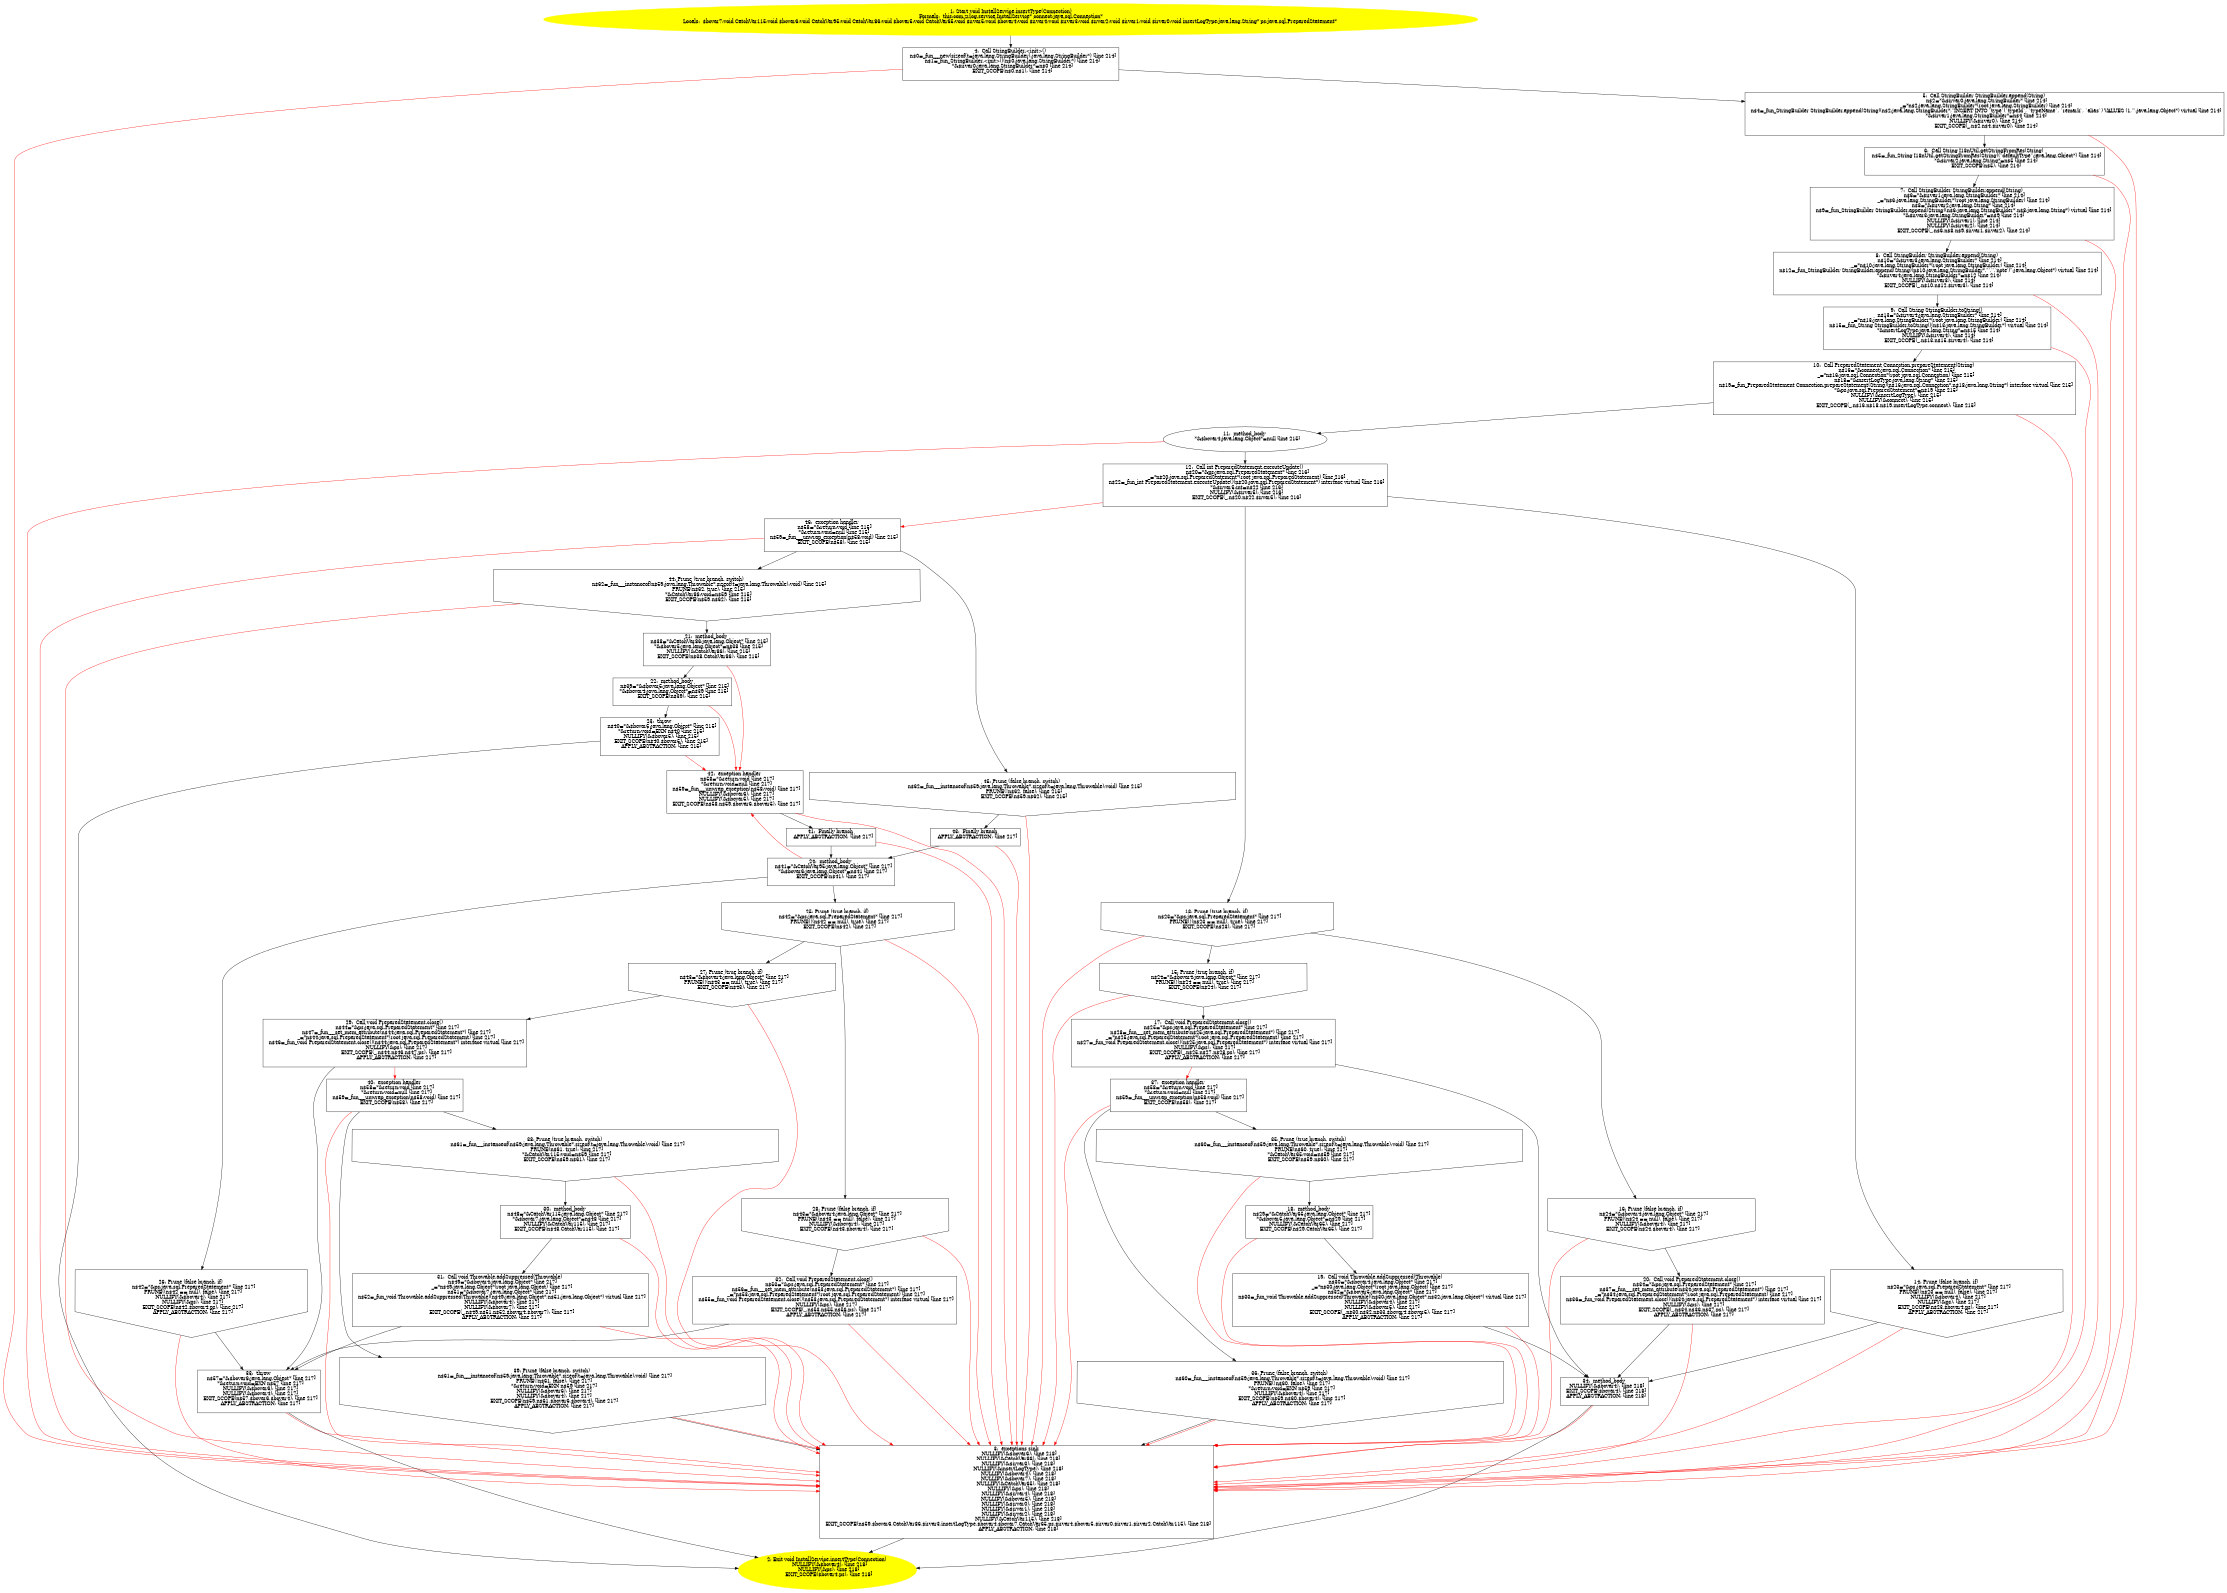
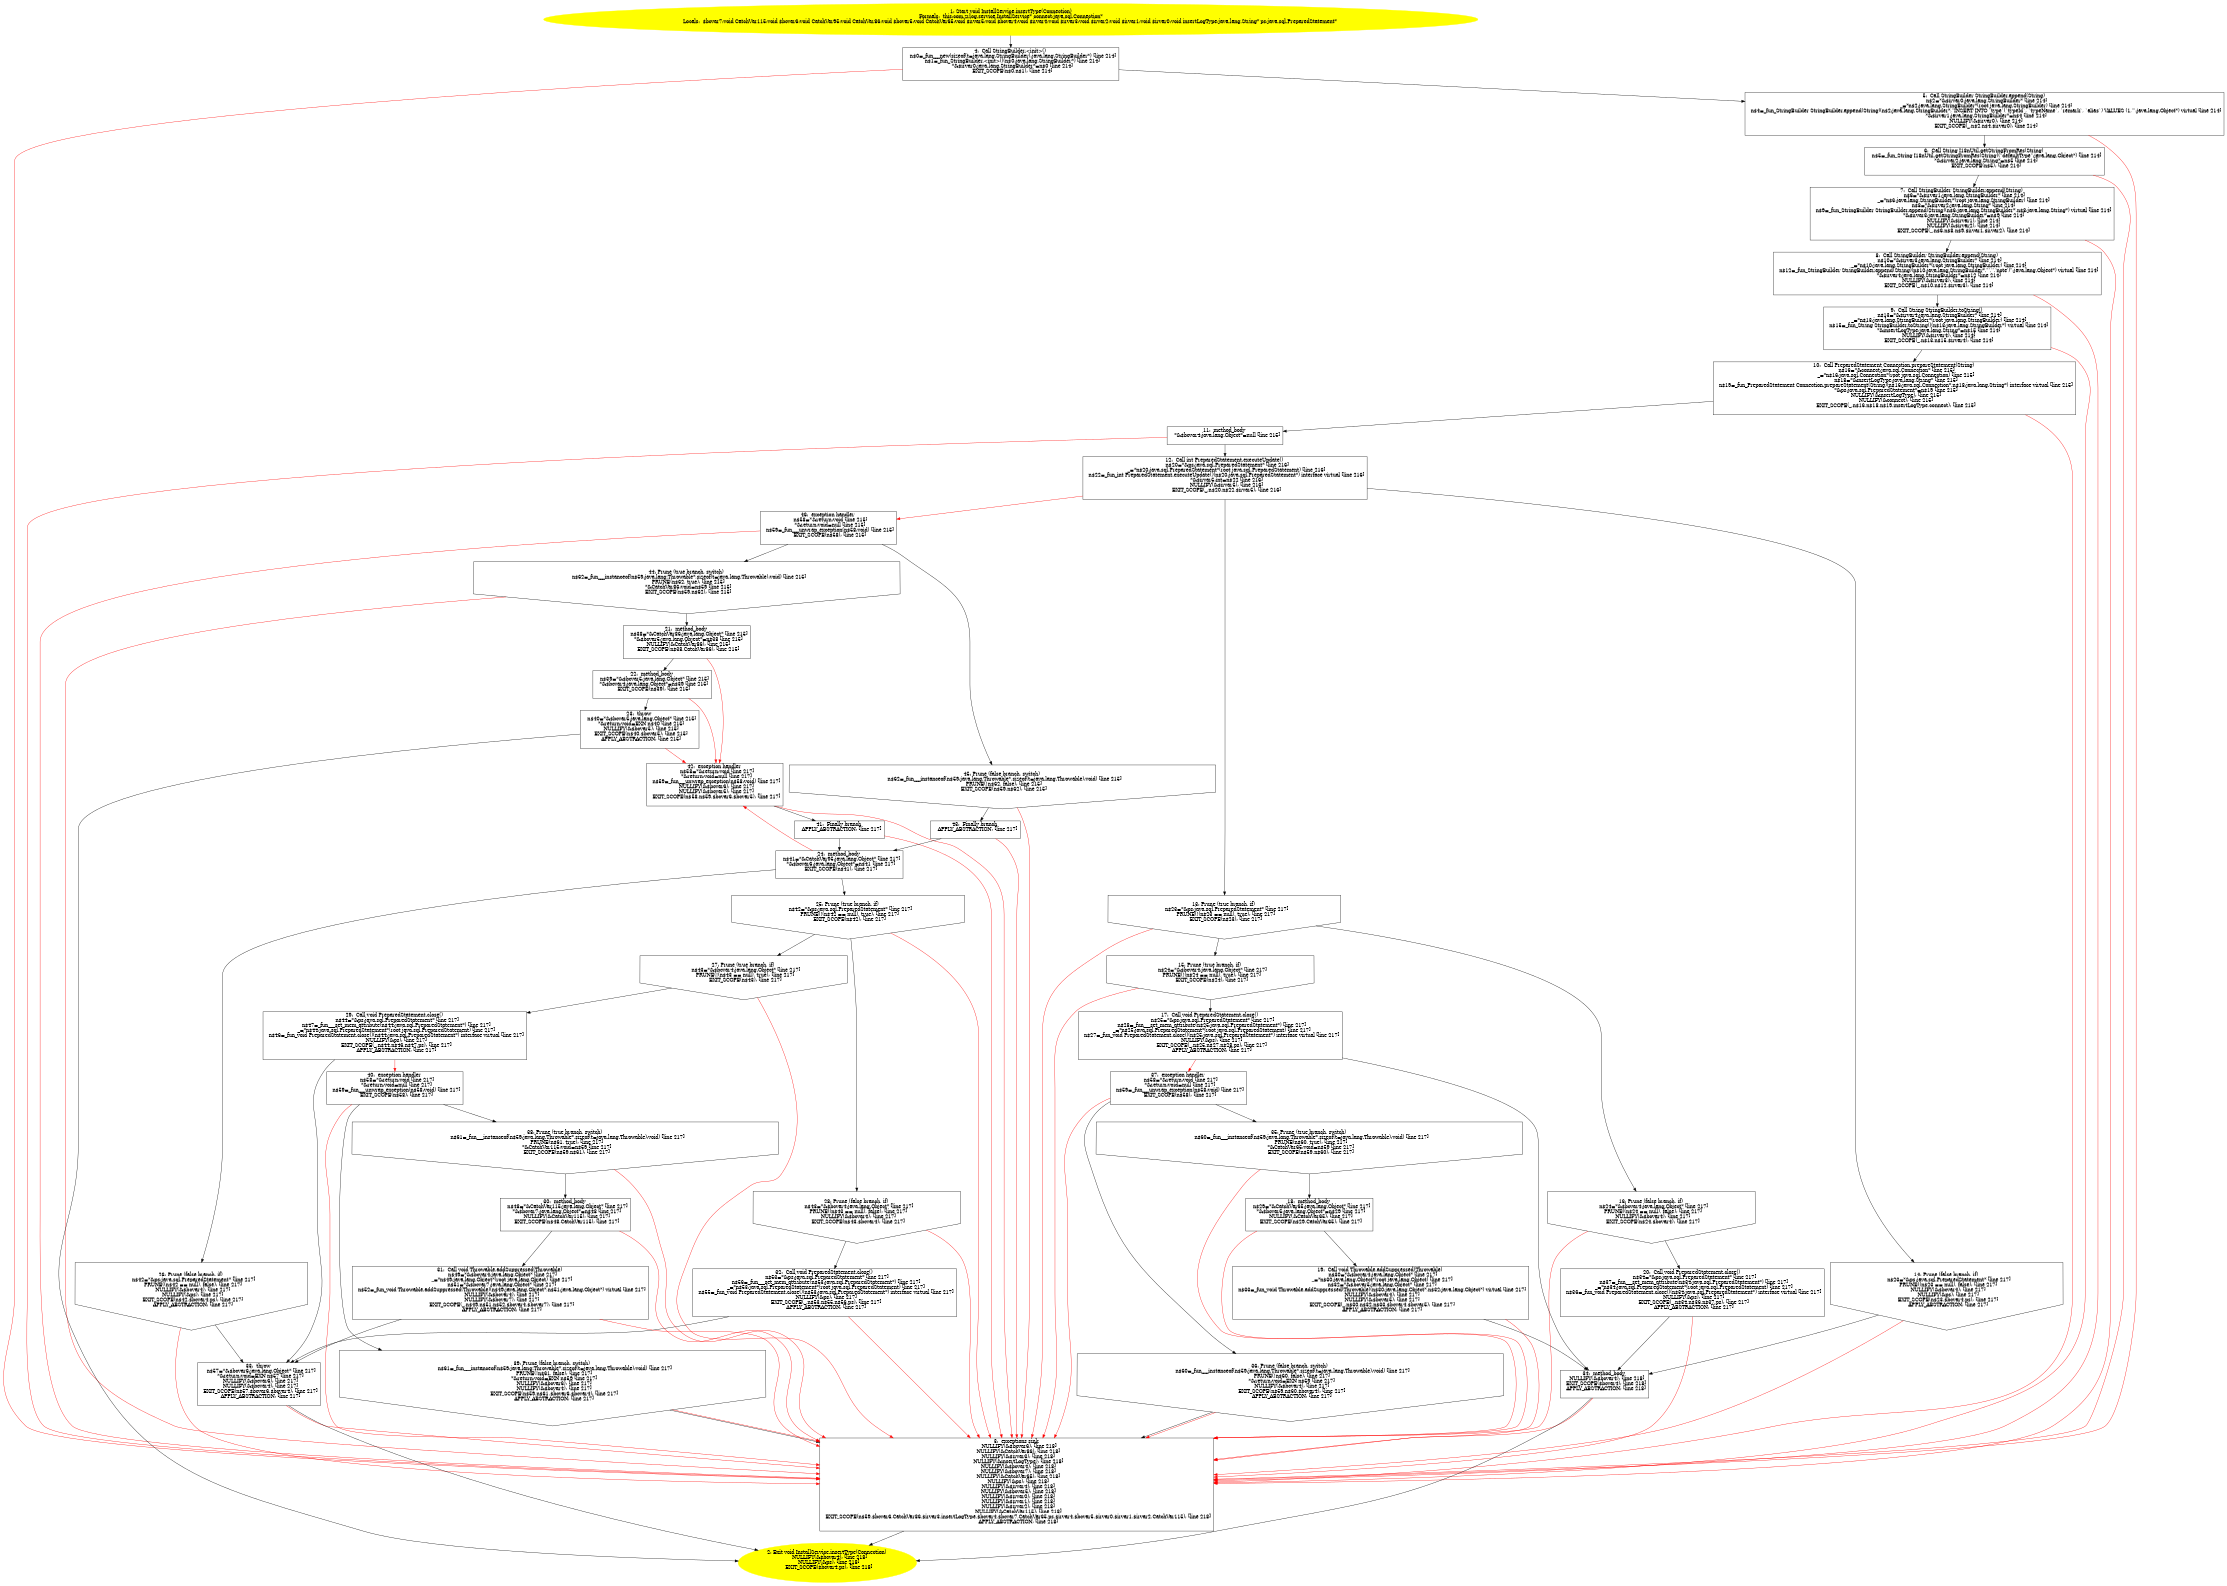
(1245, 439) -> (1225, 436)
